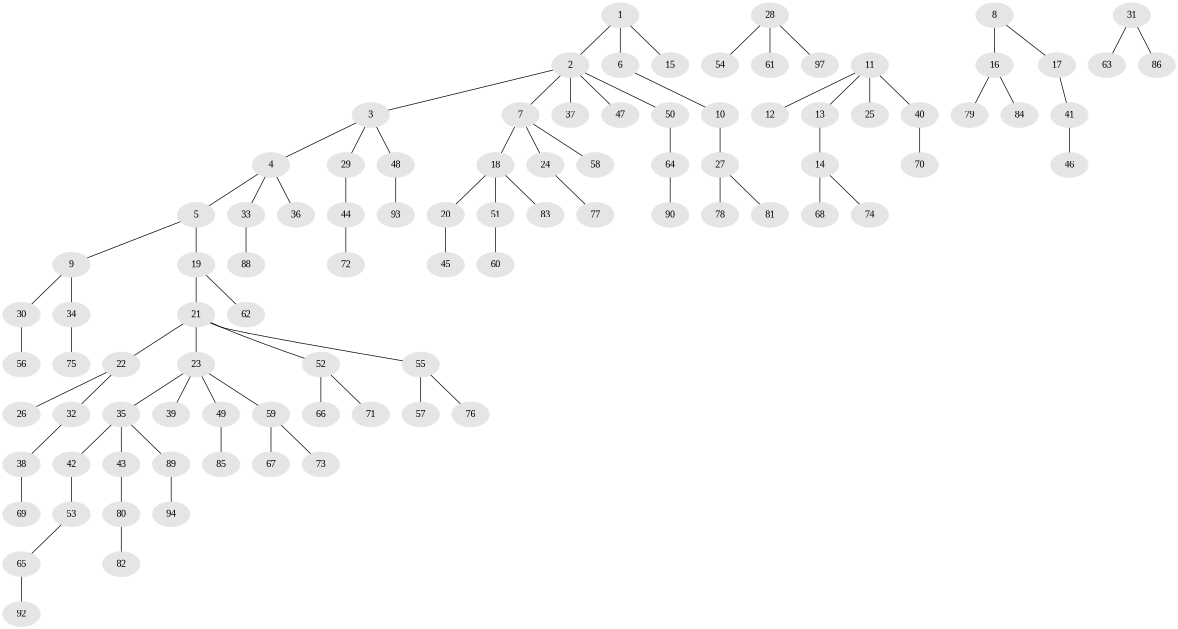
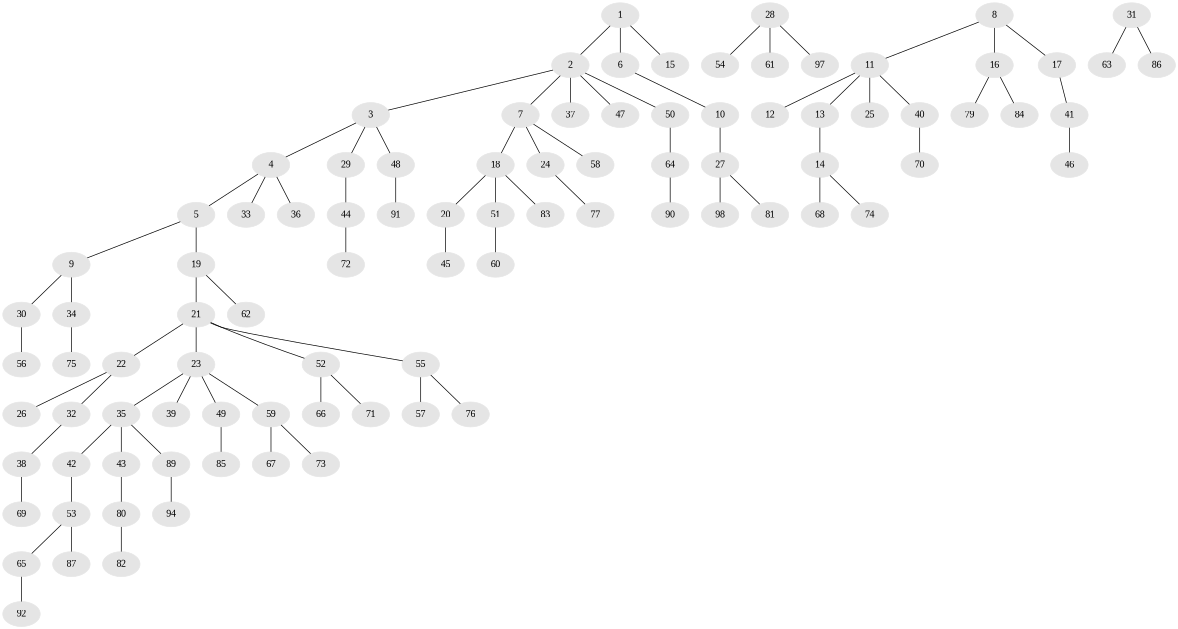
none -> (932, 40)
(396, 215) -> (396, 215)
(720, 215) -> (720, 215)
(246, 265) -> none
none -> (71, 564)
